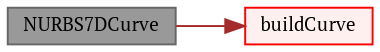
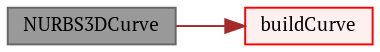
(92, 26) -> (92, 26)
